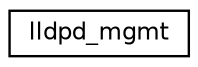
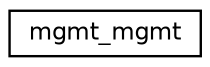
(99, 33) -> (105, 33)
